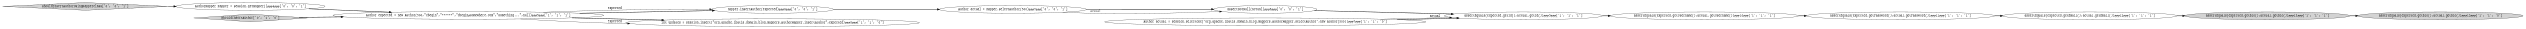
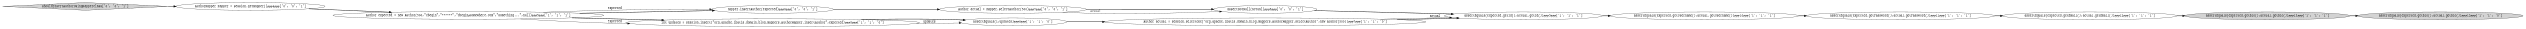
(251, 18) -> none
none -> (1013, 22)
